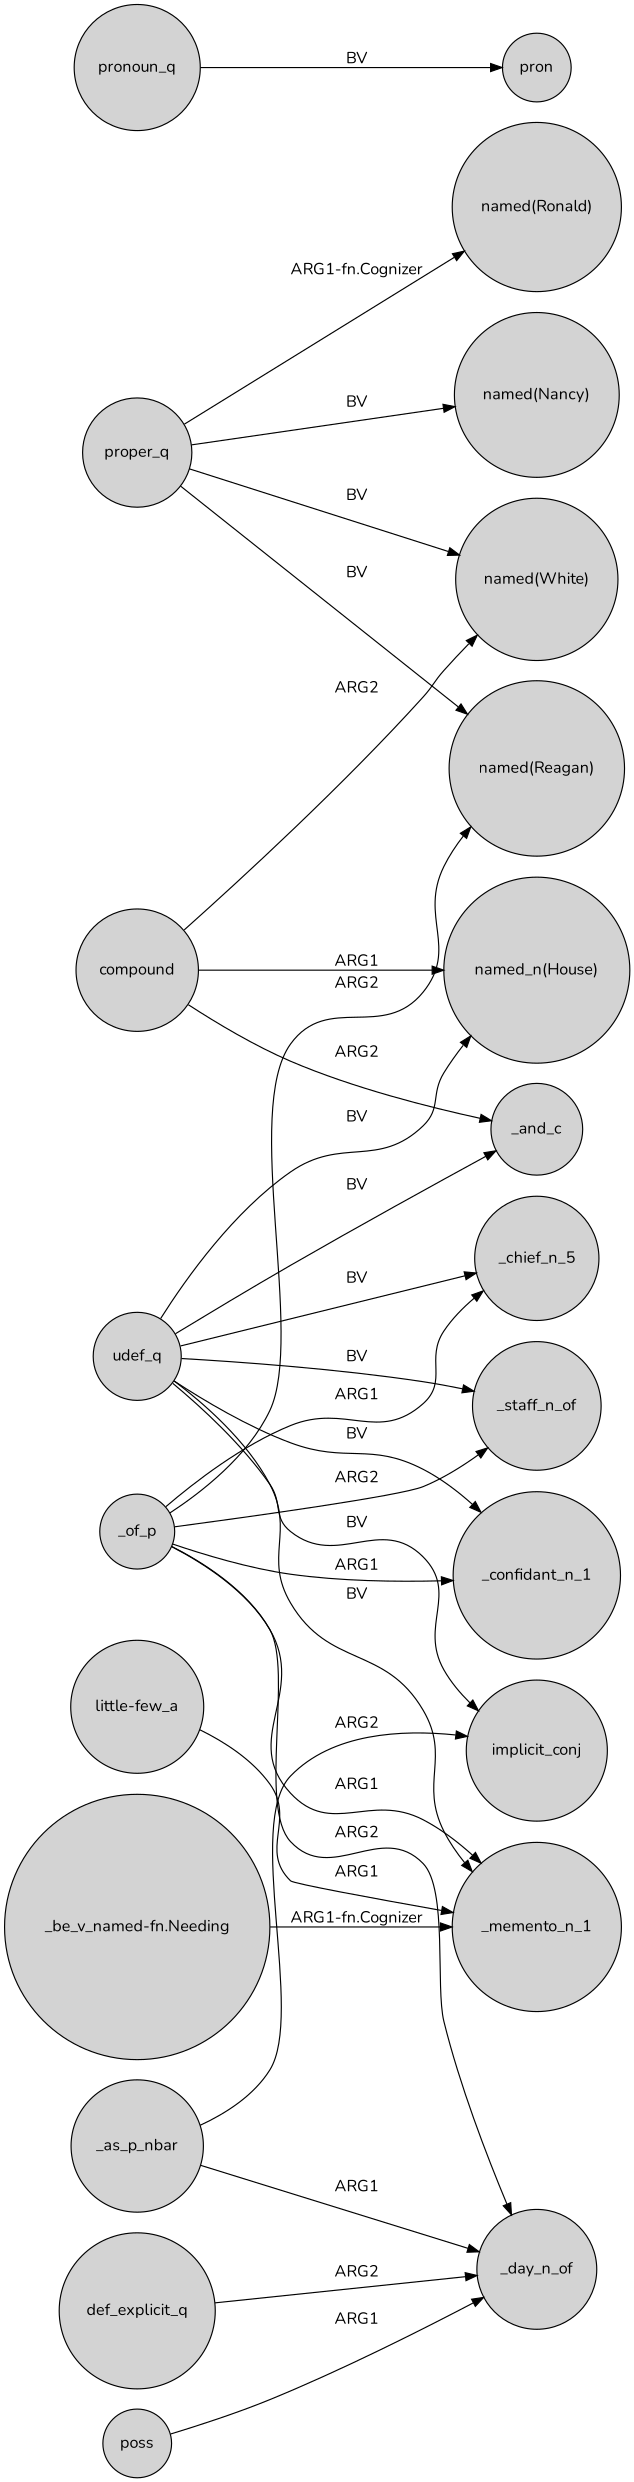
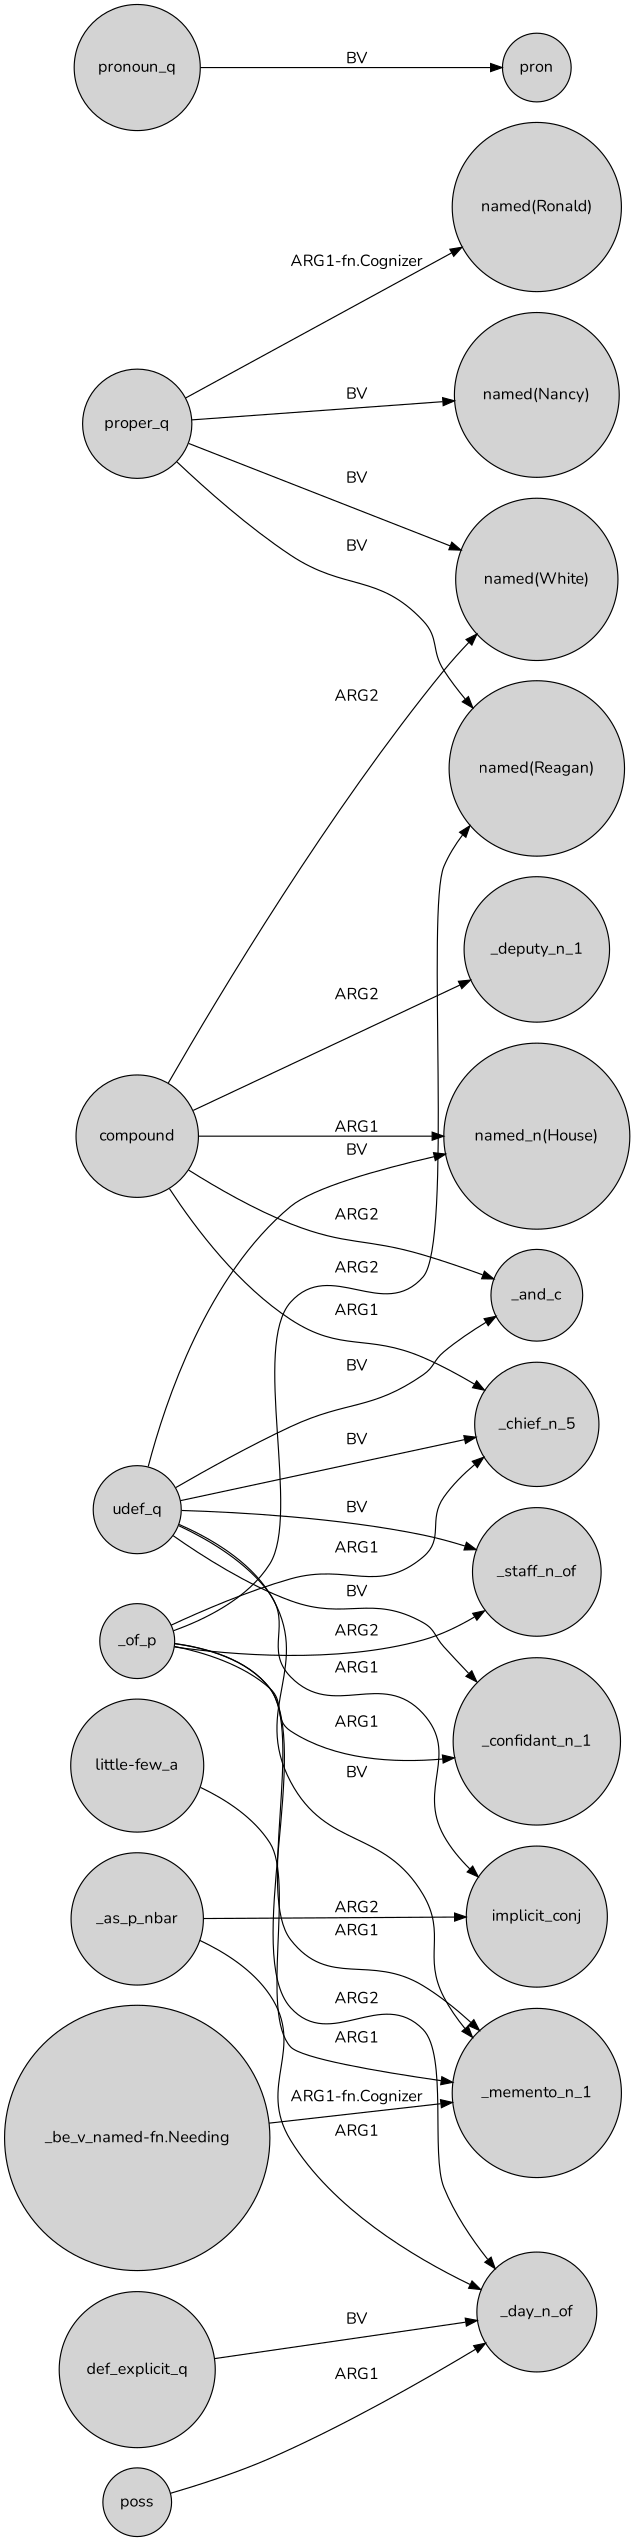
none -> (537, 949)
none -> (298, 1324)
(357, 1523) -> (357, 1668)
(357, 2272) -> (357, 2320)
